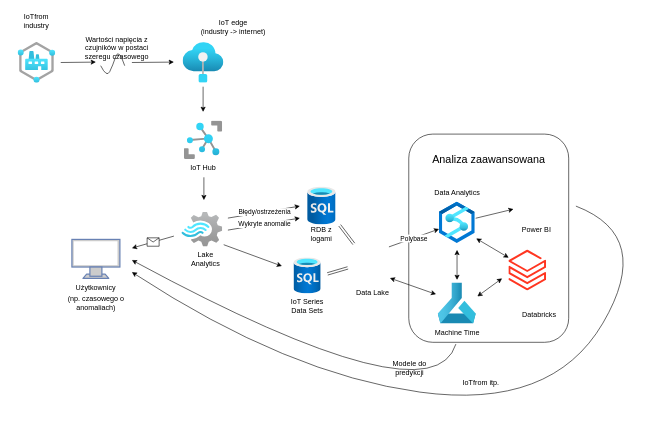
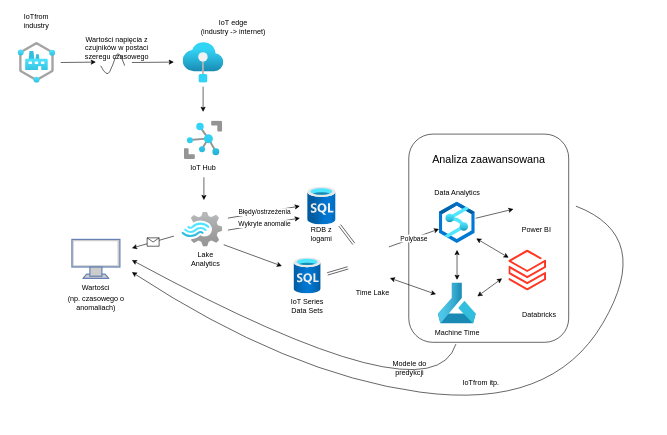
(96, 288) -> (96, 288)
(373, 293) -> (373, 293)
